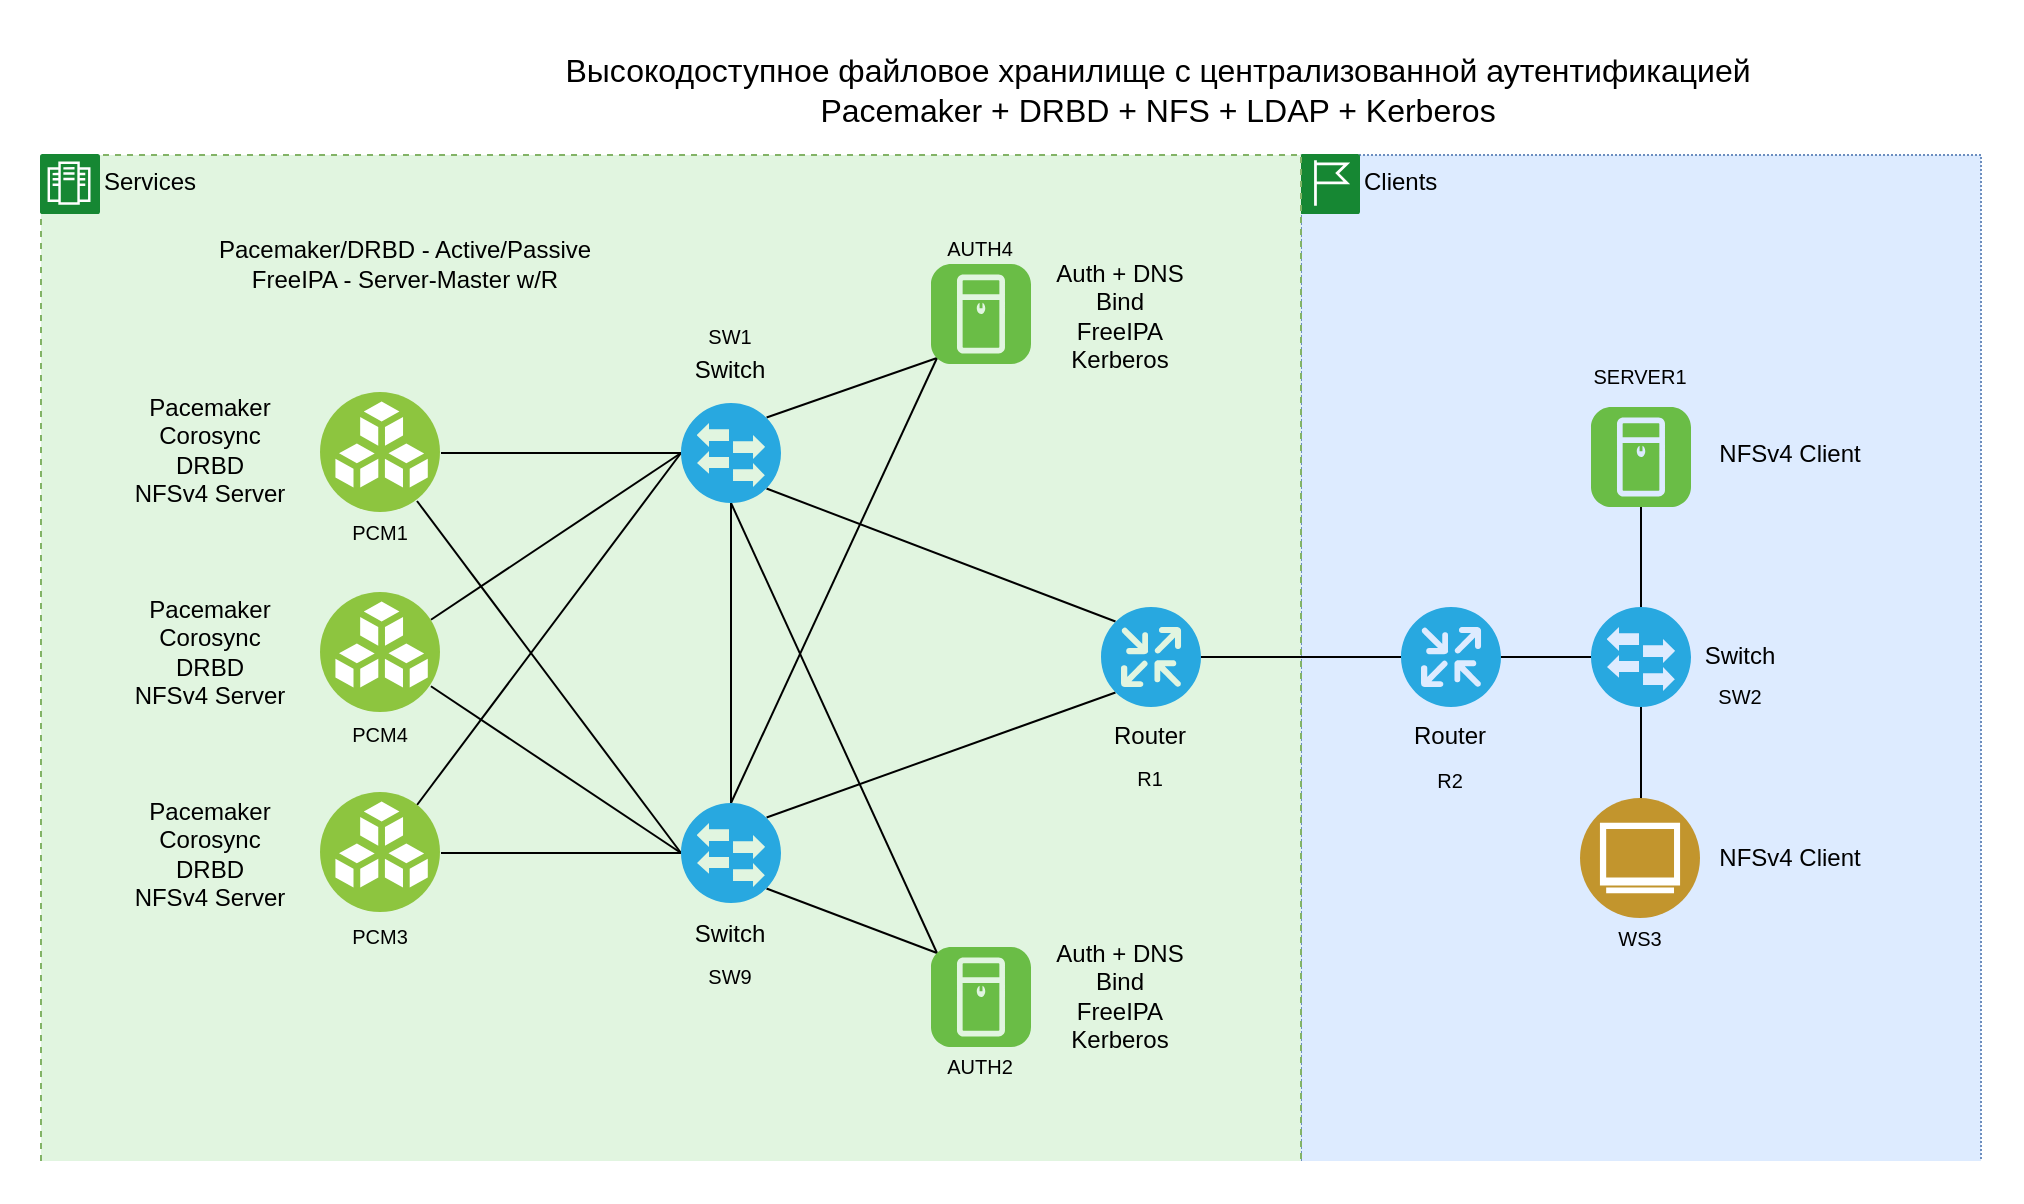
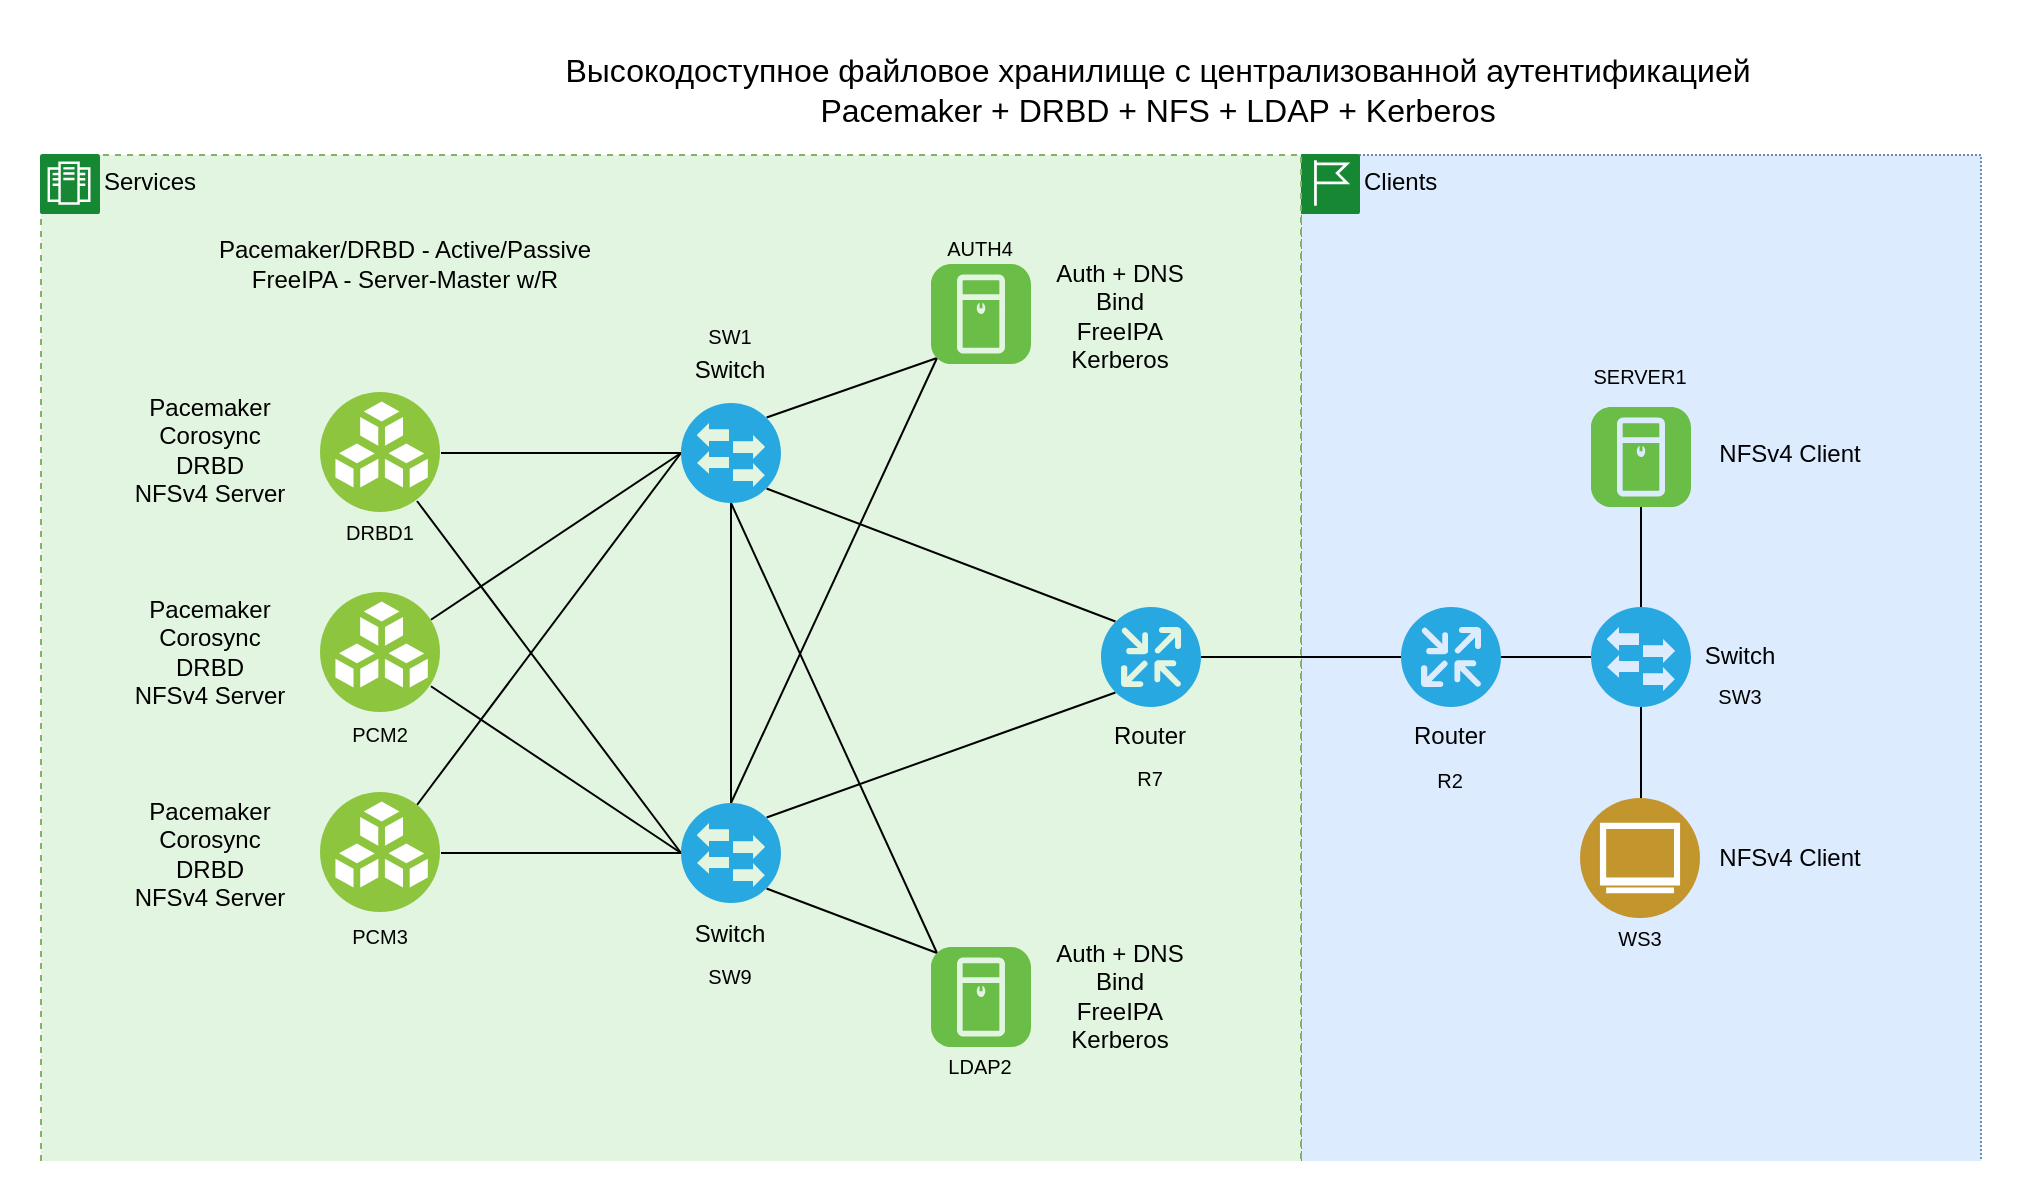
(381, 533) -> (381, 533)
(1741, 697) -> (1741, 697)
(381, 735) -> (381, 735)
(1151, 779) -> (1151, 779)
(981, 1067) -> (981, 1067)
